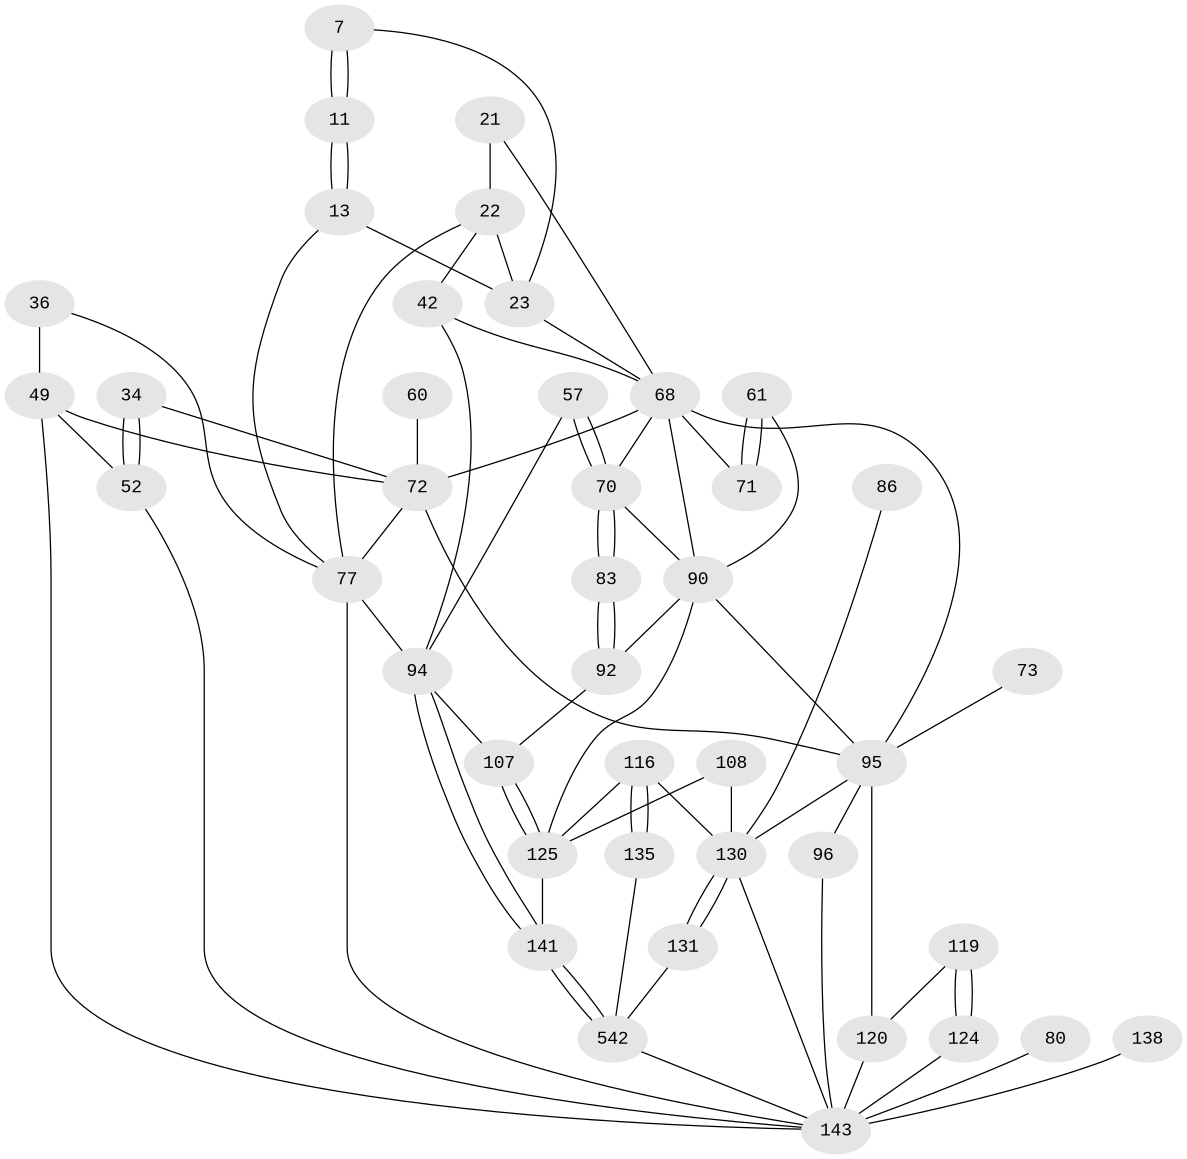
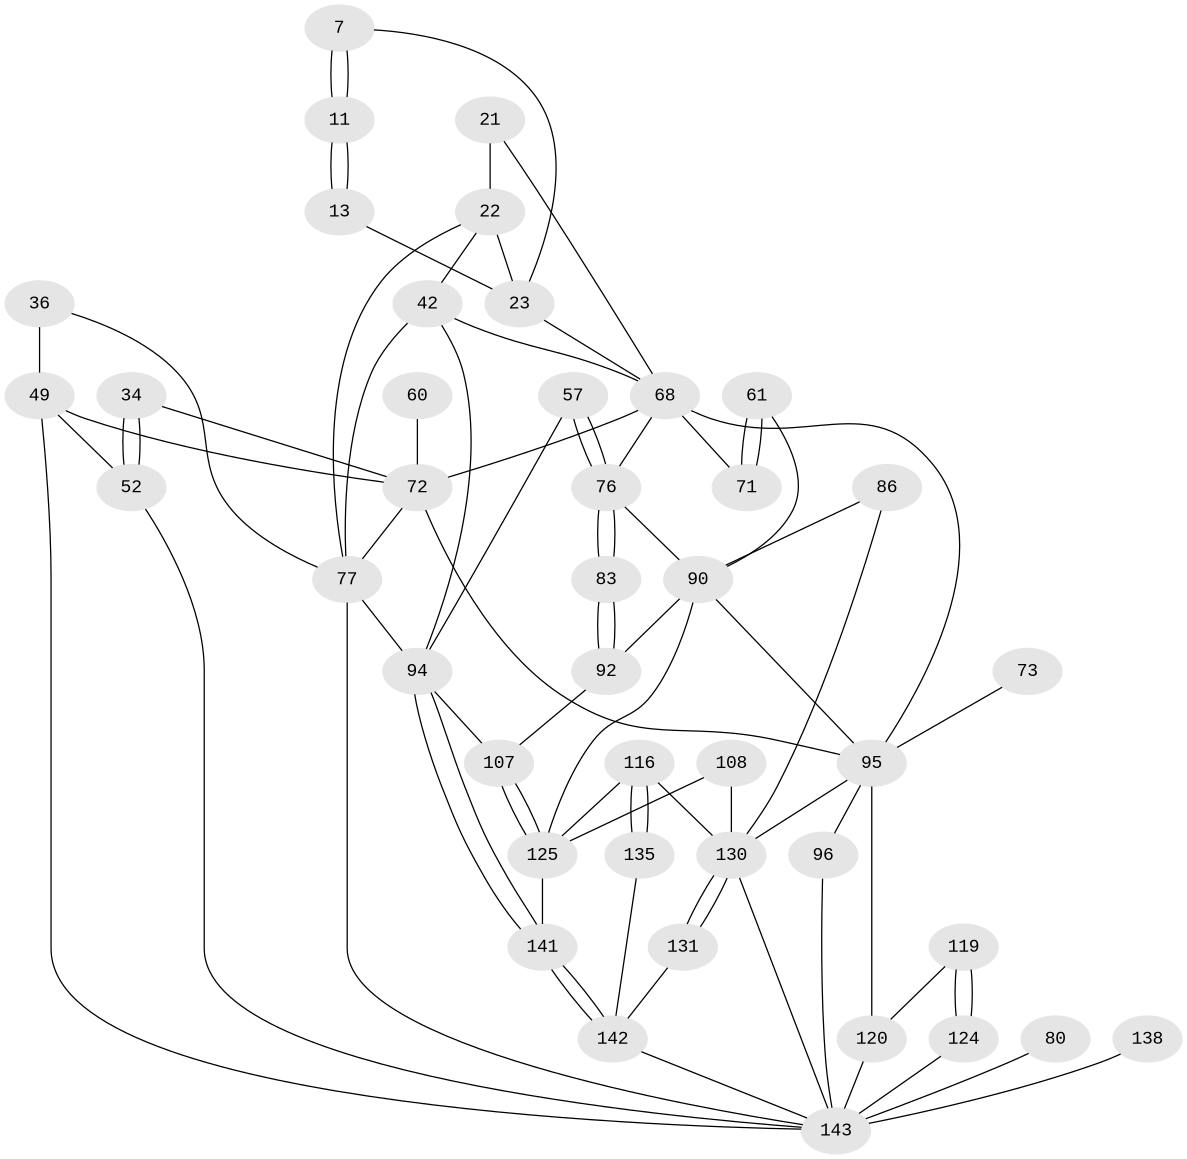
(253, 398) -> (354, 433)
(606, 488) -> (606, 488)
(682, 488) -> (793, 534)
(613, 1039) -> (613, 1039)
